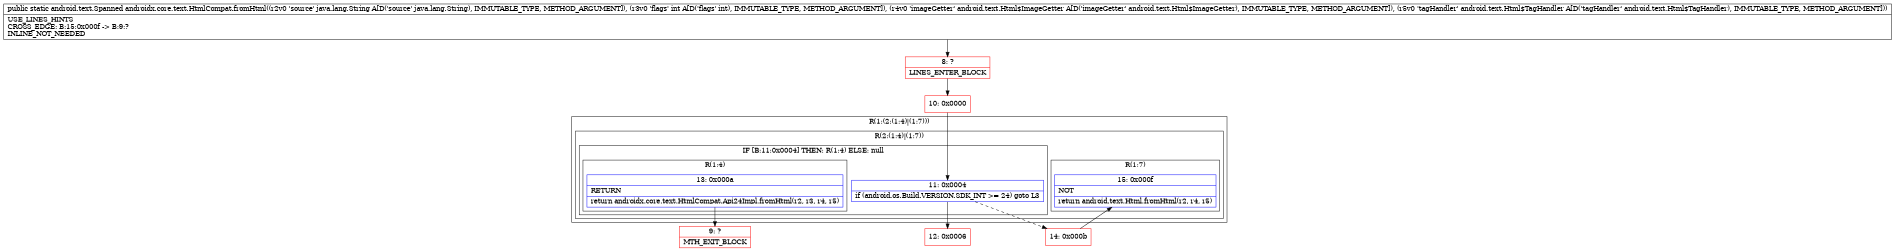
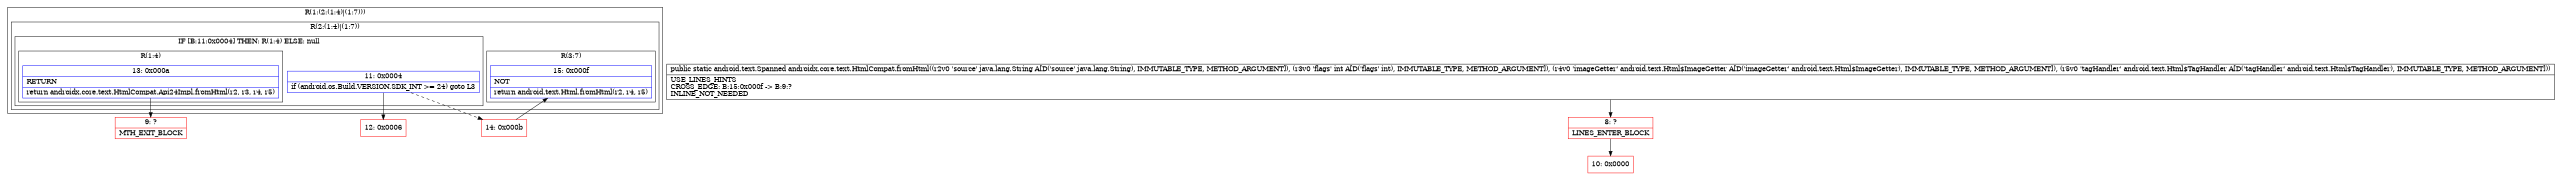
(948, 142) -> none
(1135, 165) -> (571, 56)
